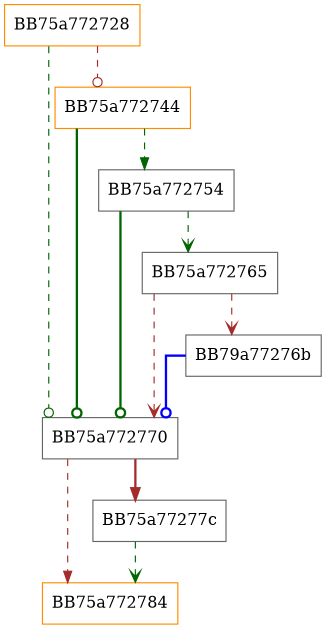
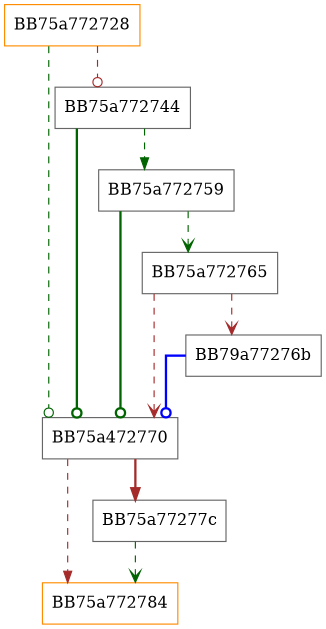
(123, 108) -> (123, 108)
(166, 190) -> (166, 190)
(110, 438) -> (110, 438)
